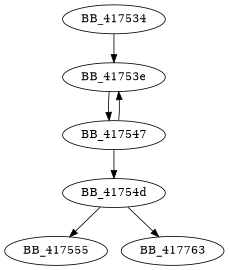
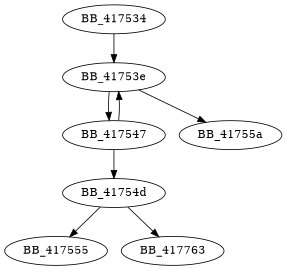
none -> (231, 135)
